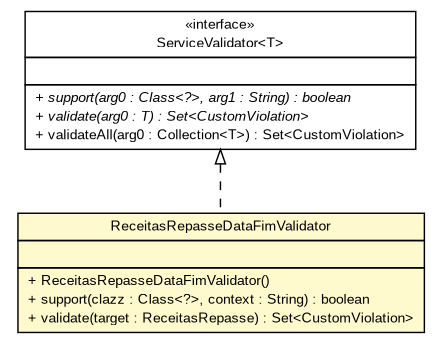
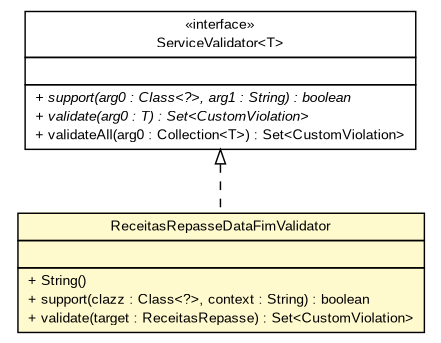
(149, 281) -> (57, 281)
